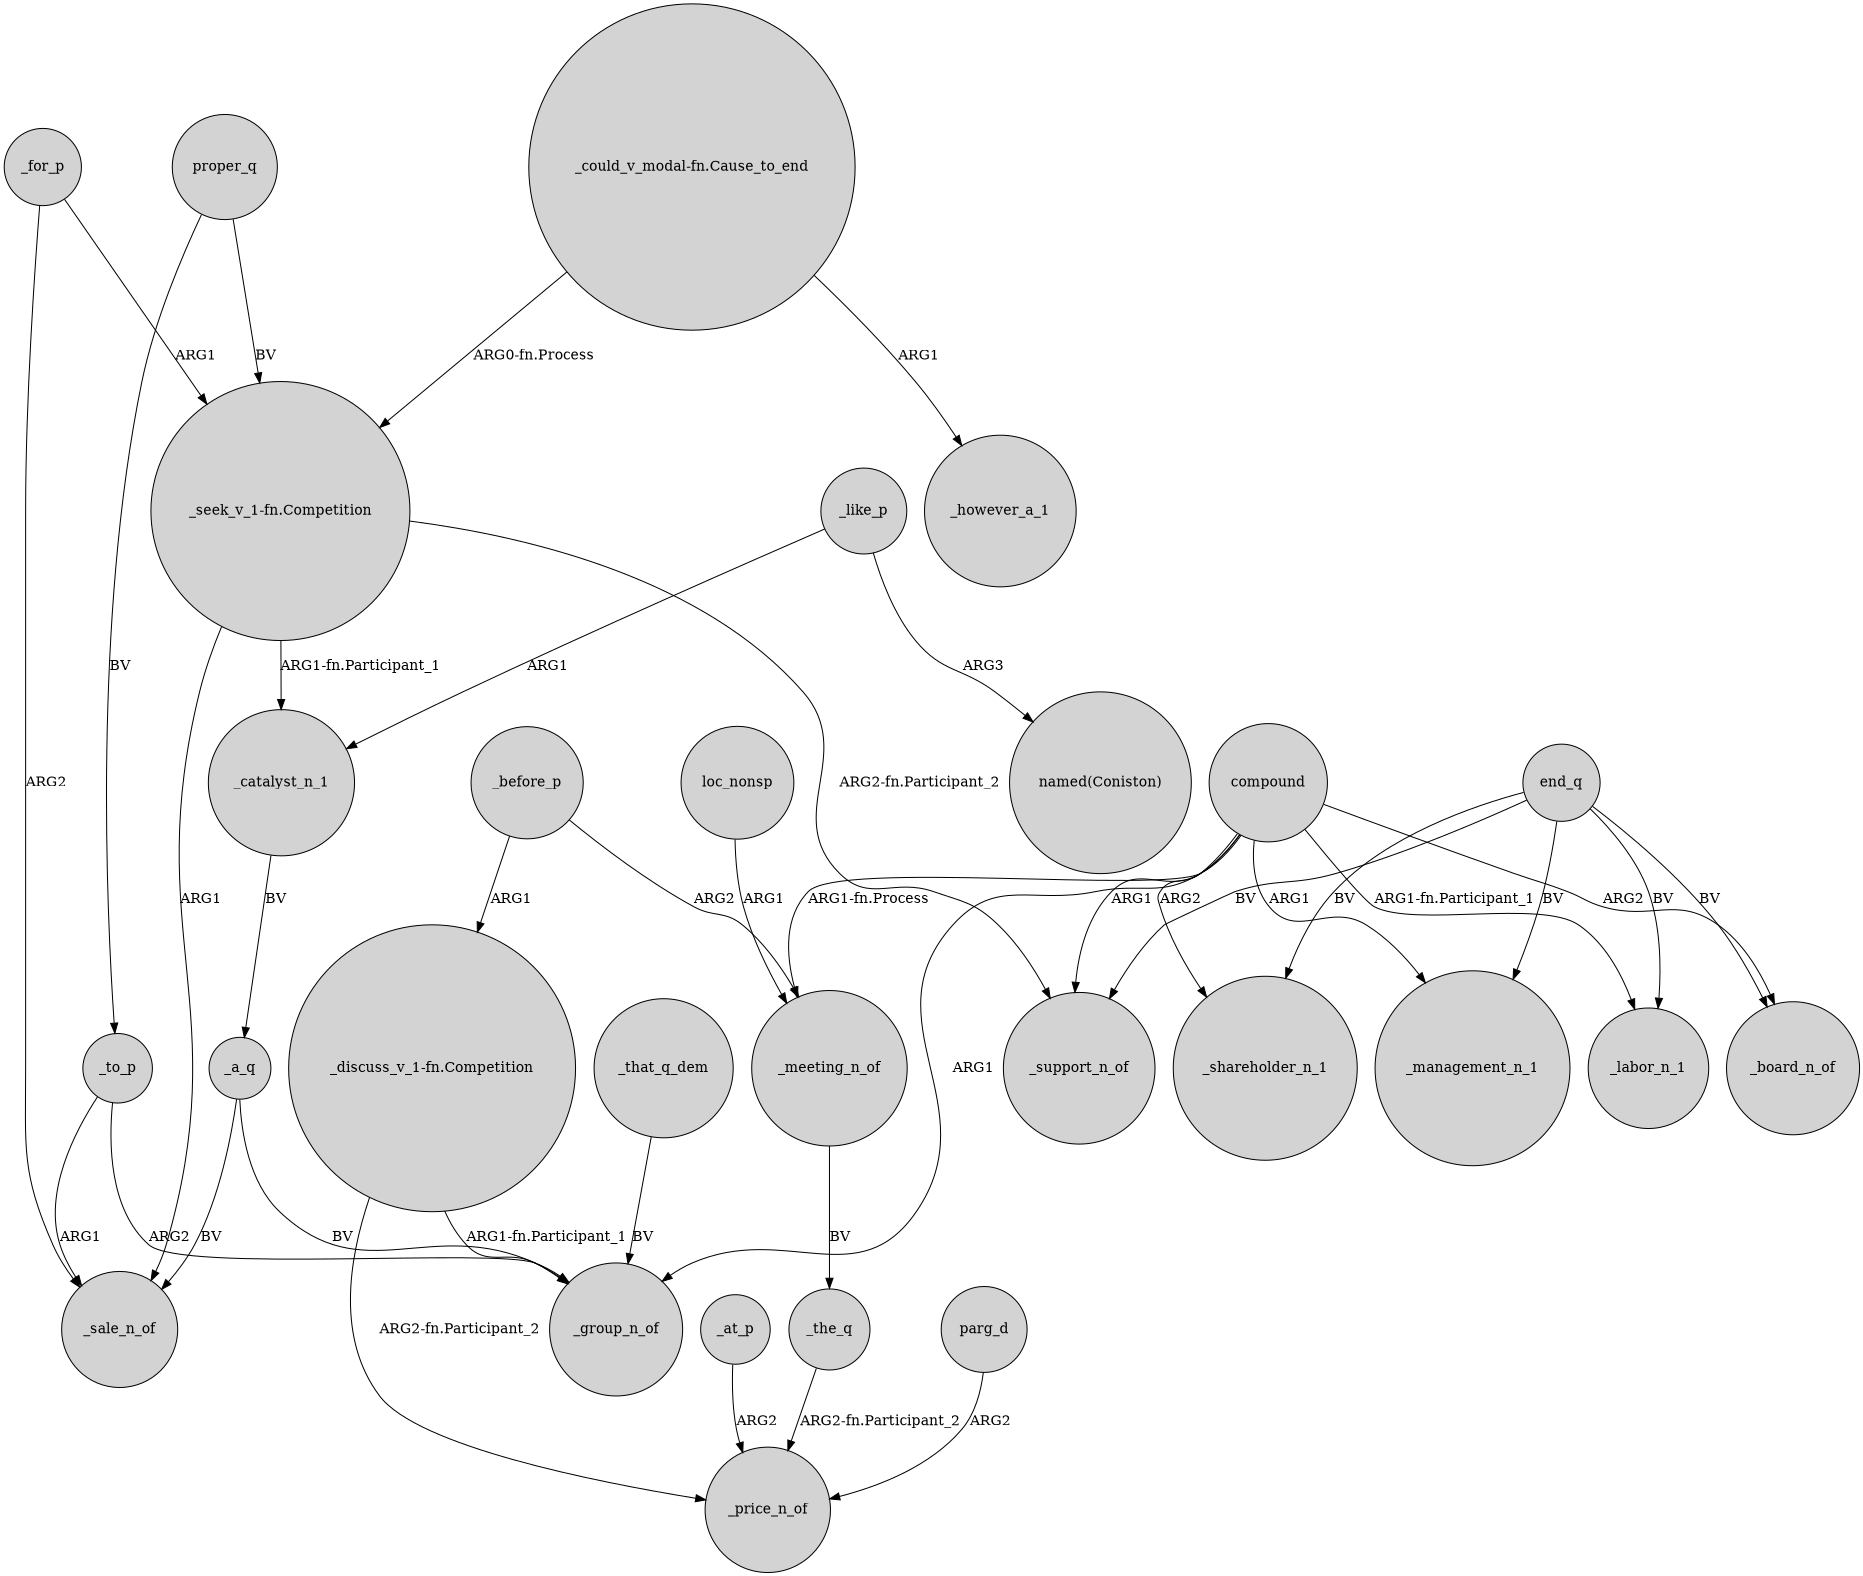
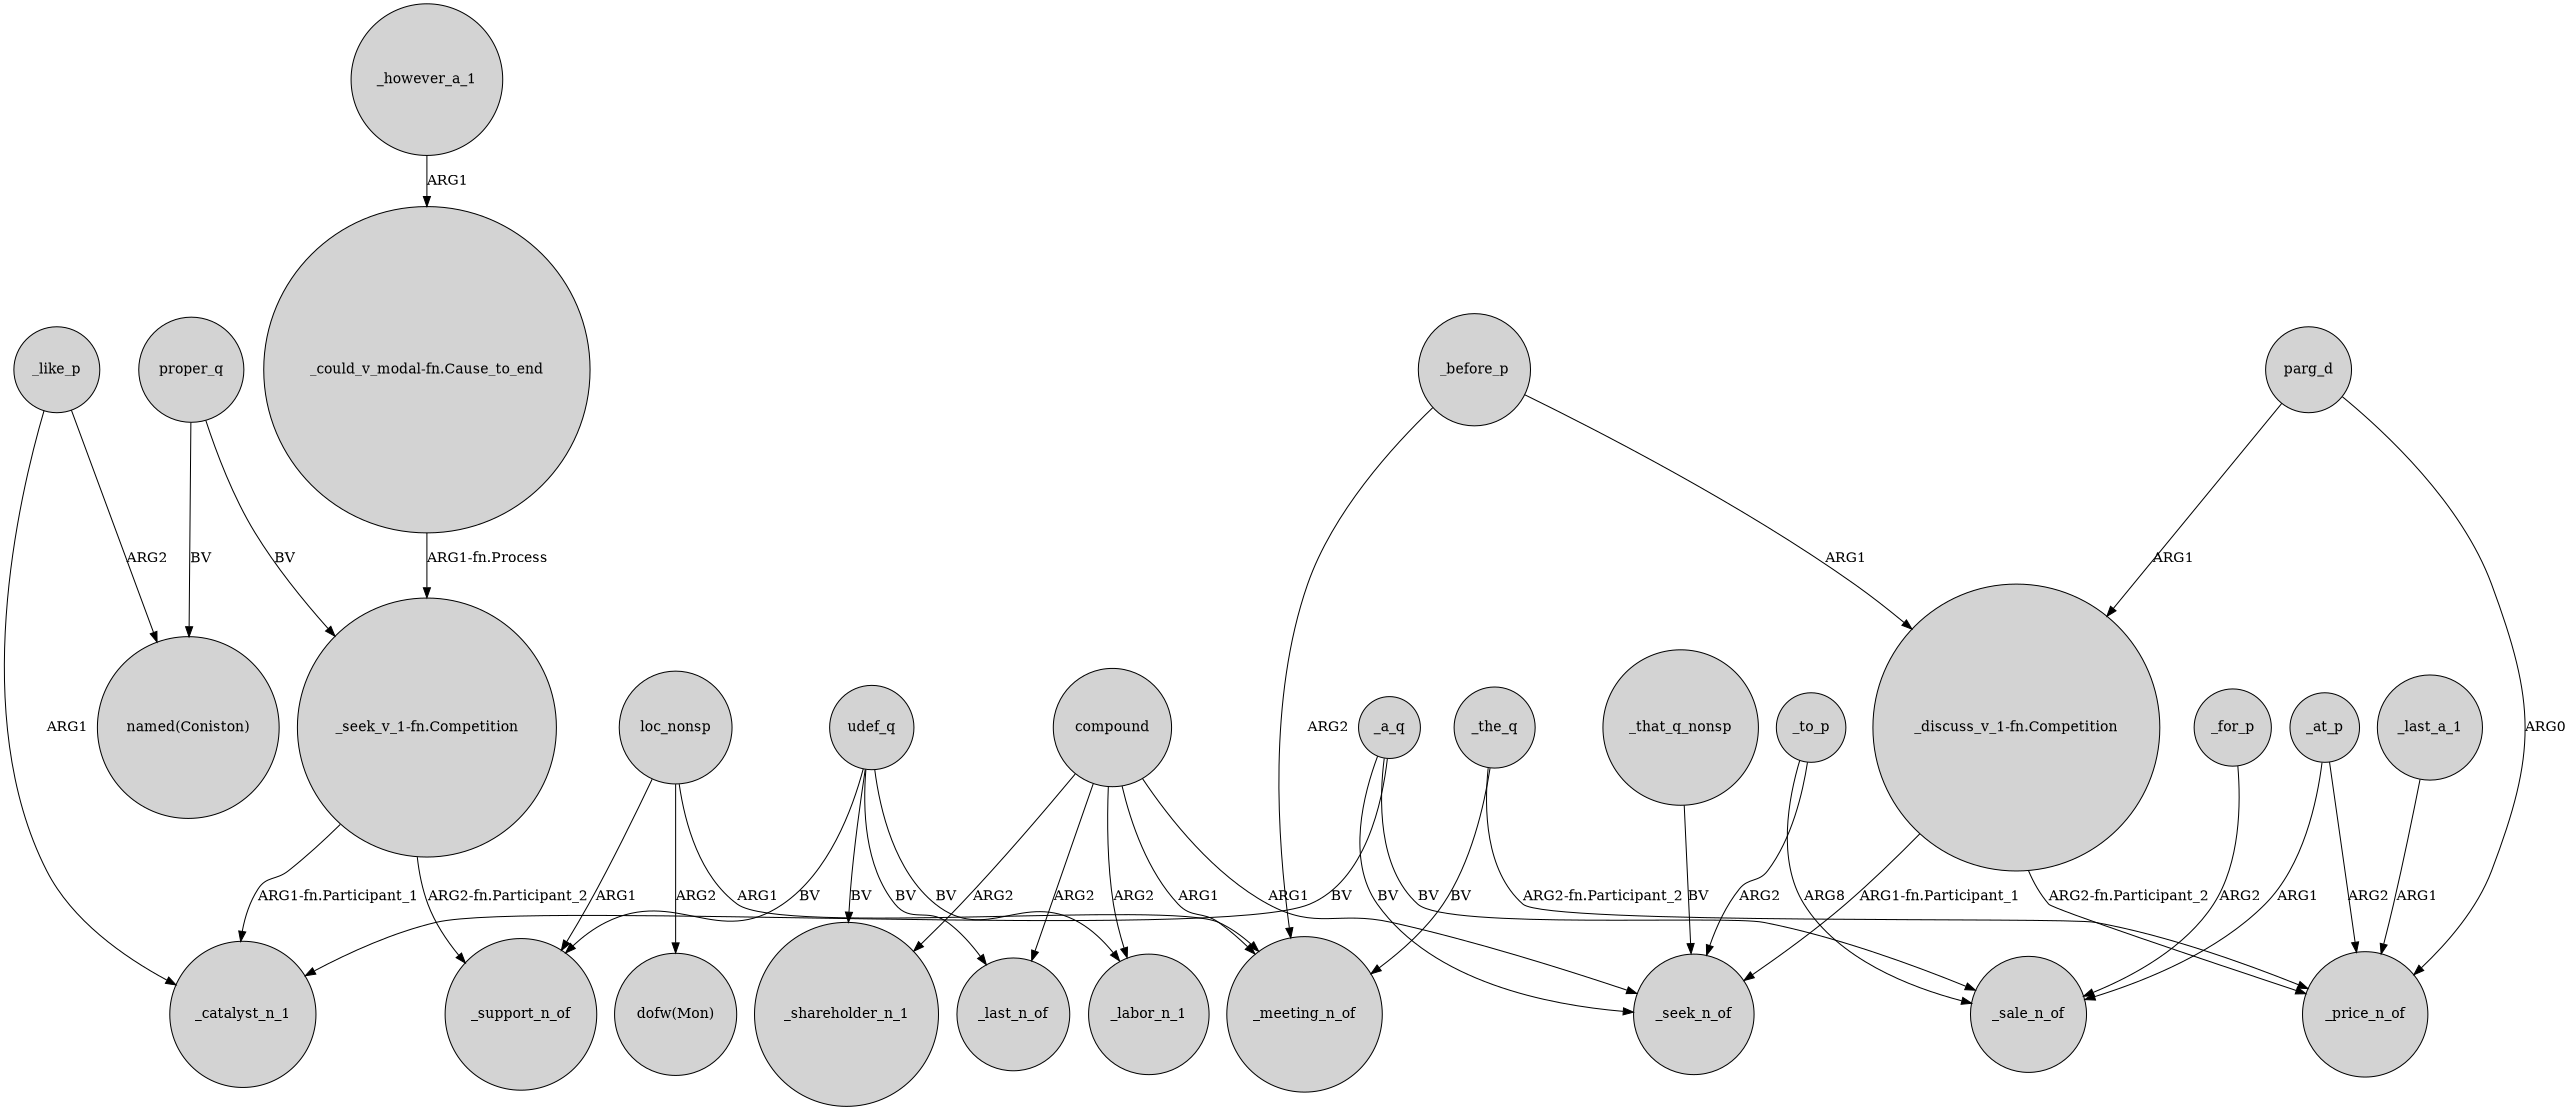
(133, 298) -> none
(890, 352) -> (427, 176)
(534, 356) -> (488, 558)
none -> (2198, 506)
(113, 613) -> (190, 524)
(984, 666) -> (147, 558)
none -> (2430, 728)
(1561, 783) -> (872, 728)
(1108, 896) -> (612, 861)
(869, 899) -> (1199, 897)
(1455, 899) -> (1134, 897)
(258, 941) -> (599, 915)
(185, 949) -> (2250, 918)
none -> (676, 1014)
(664, 1068) -> (1681, 728)
(1472, 1068) -> none
(1793, 1068) -> (1013, 1014)
(829, 1212) -> (1457, 881)
(81, 1237) -> (1825, 897)
(616, 1329) -> (1694, 1014)
(991, 1422) -> (2546, 728)
